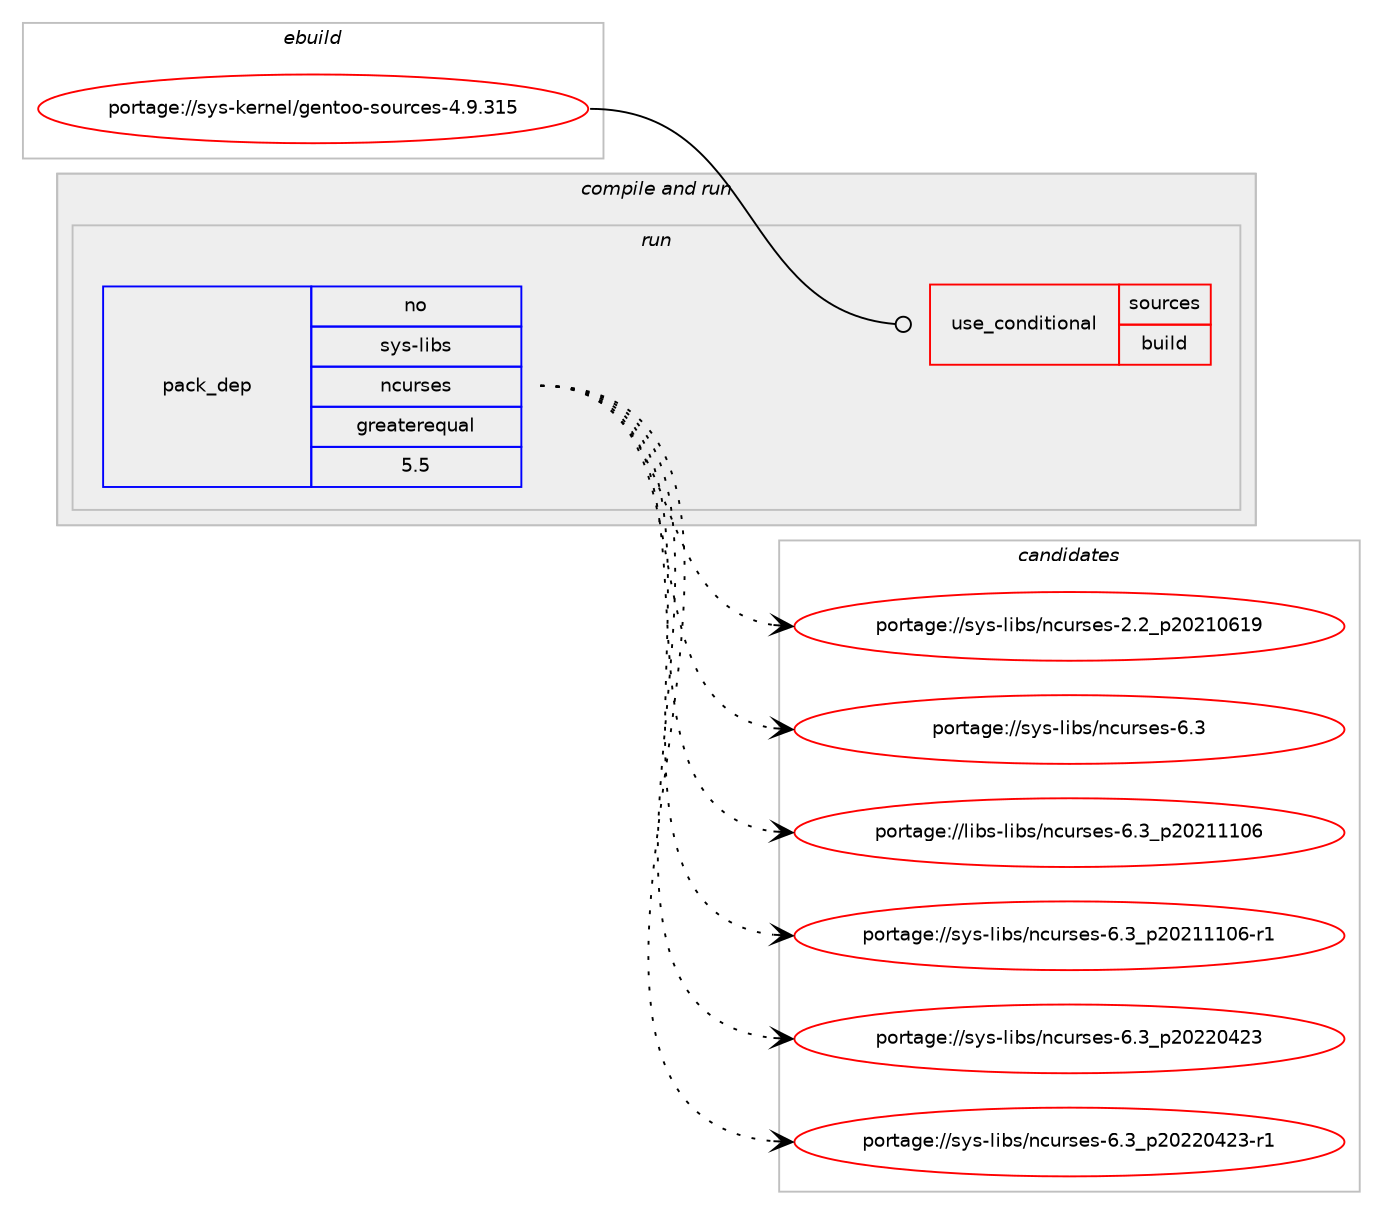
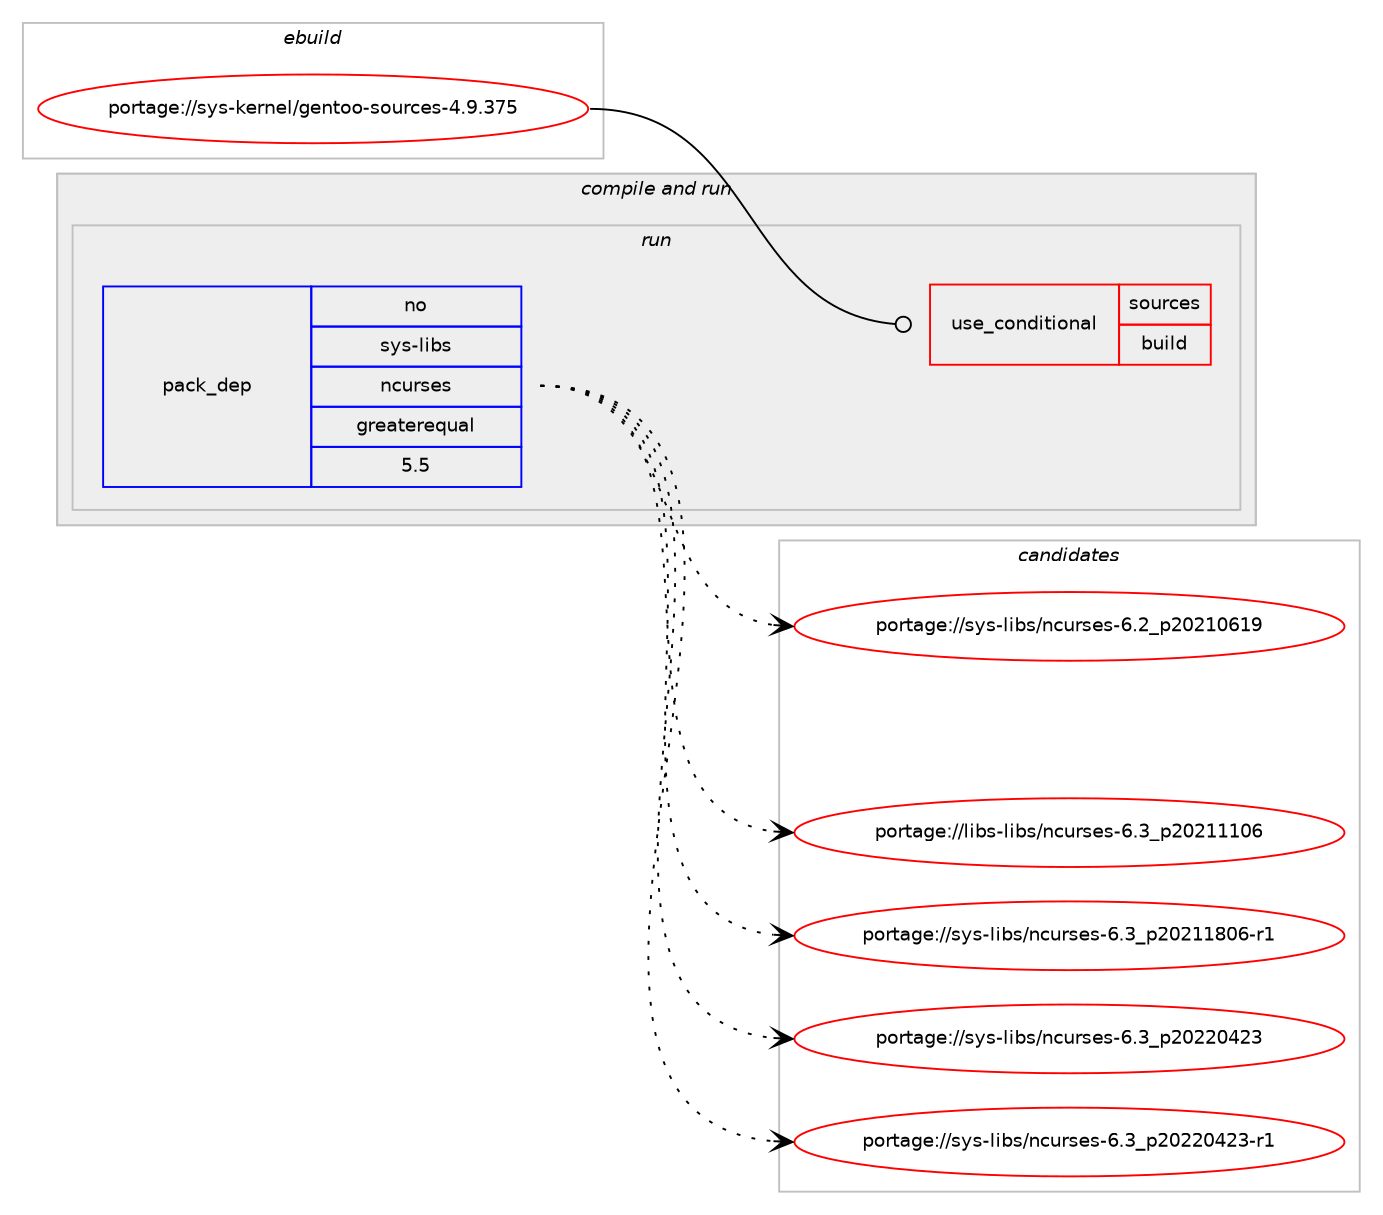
(313, 109) -> (313, 109)
(1069, 626) -> (1069, 626)
(1069, 730) -> none
(1069, 936) -> (1069, 936)
